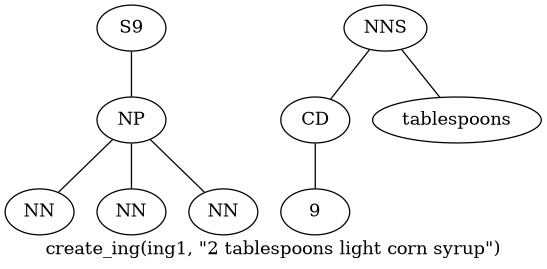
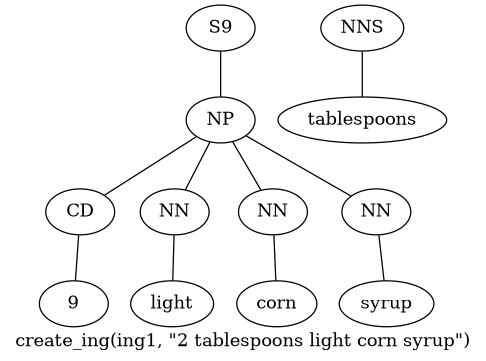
(350, 74) -> (150, 166)
none -> (172, 304)
none -> (277, 304)
none -> (387, 304)
